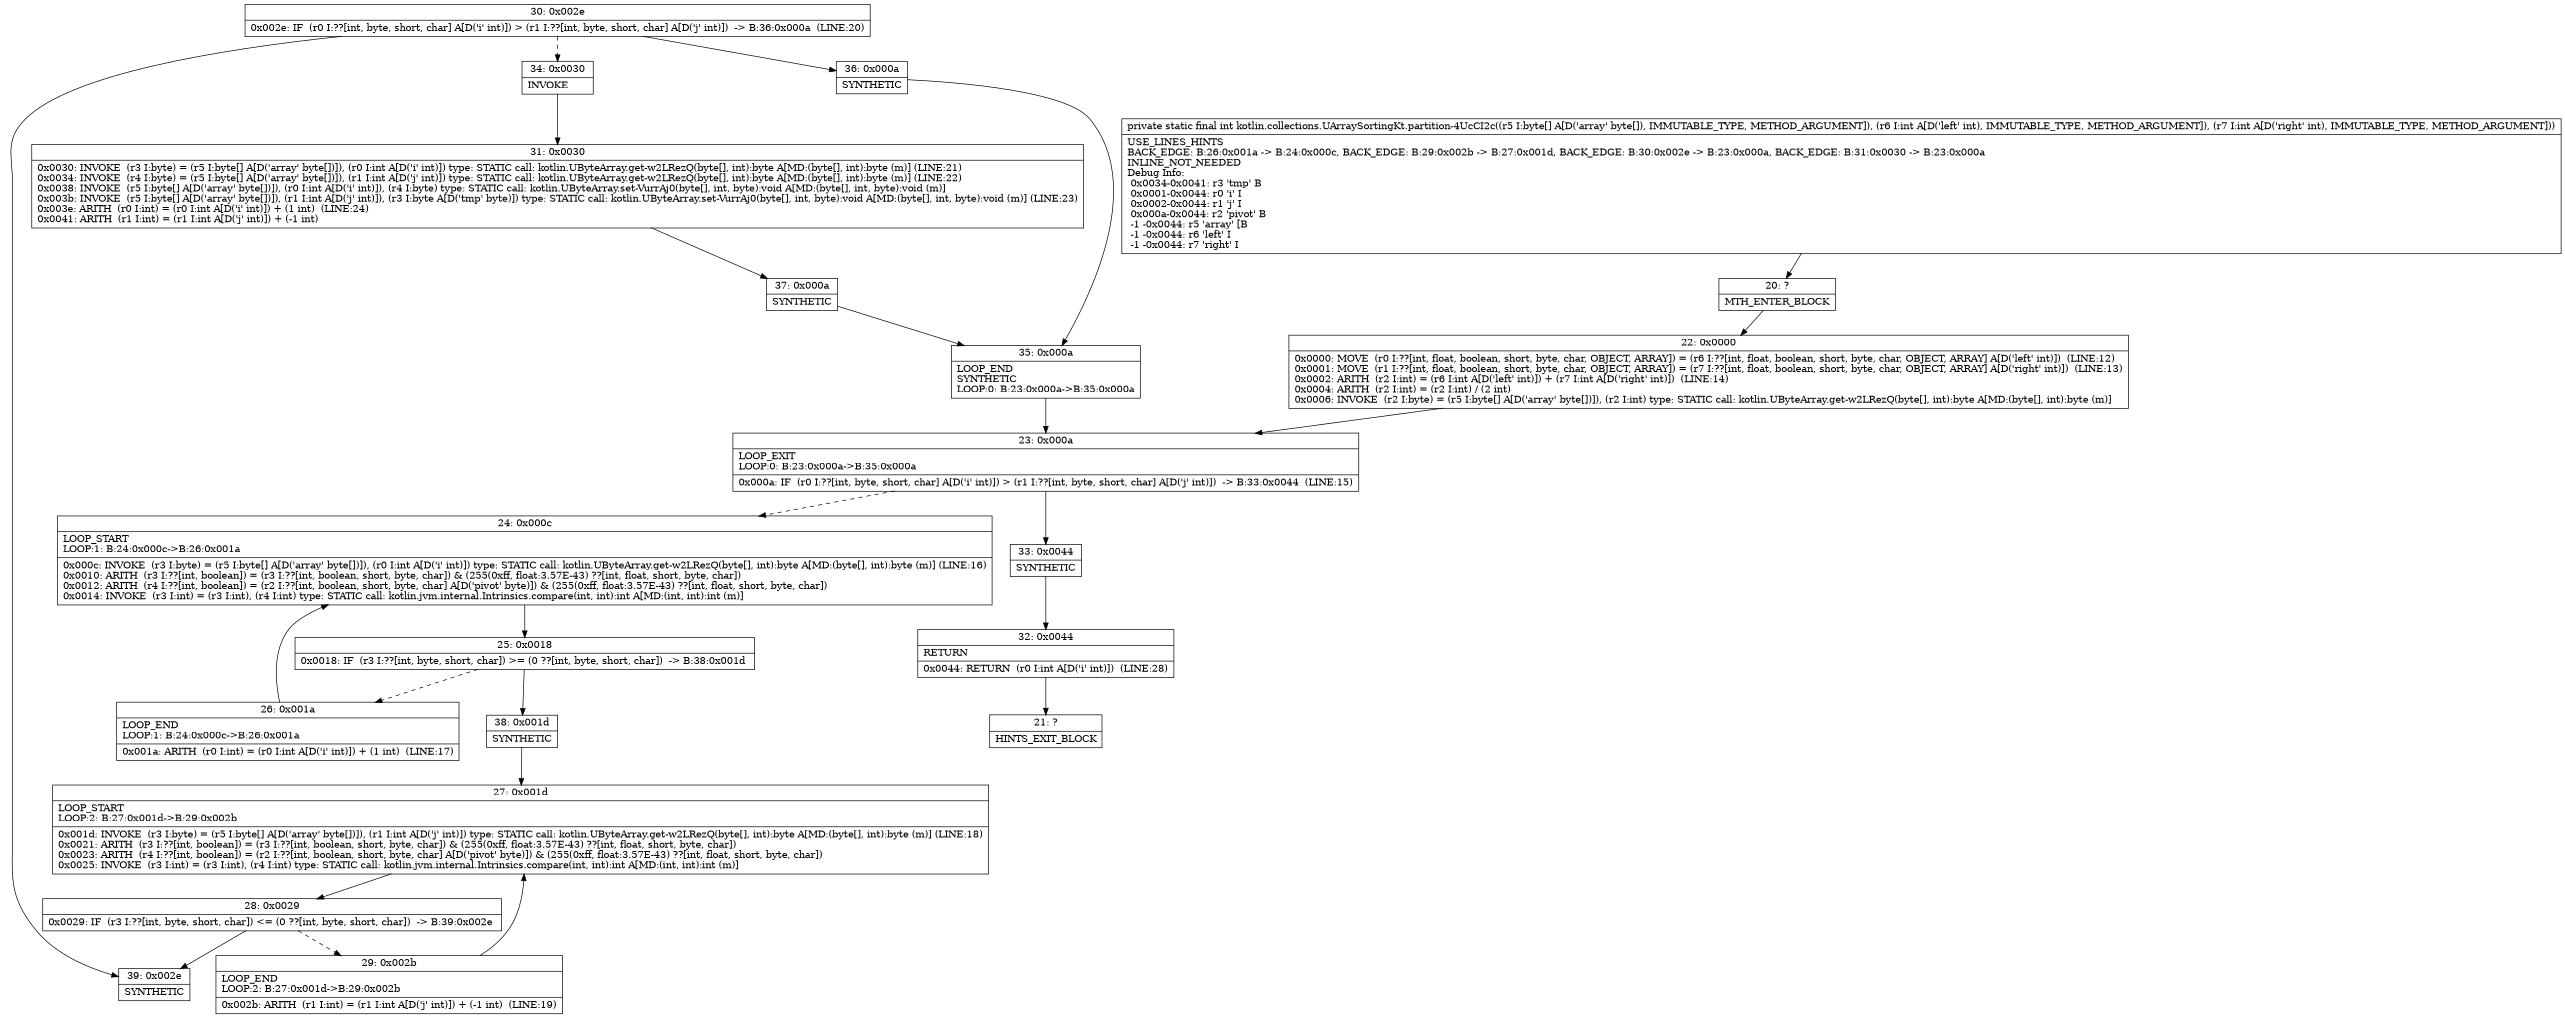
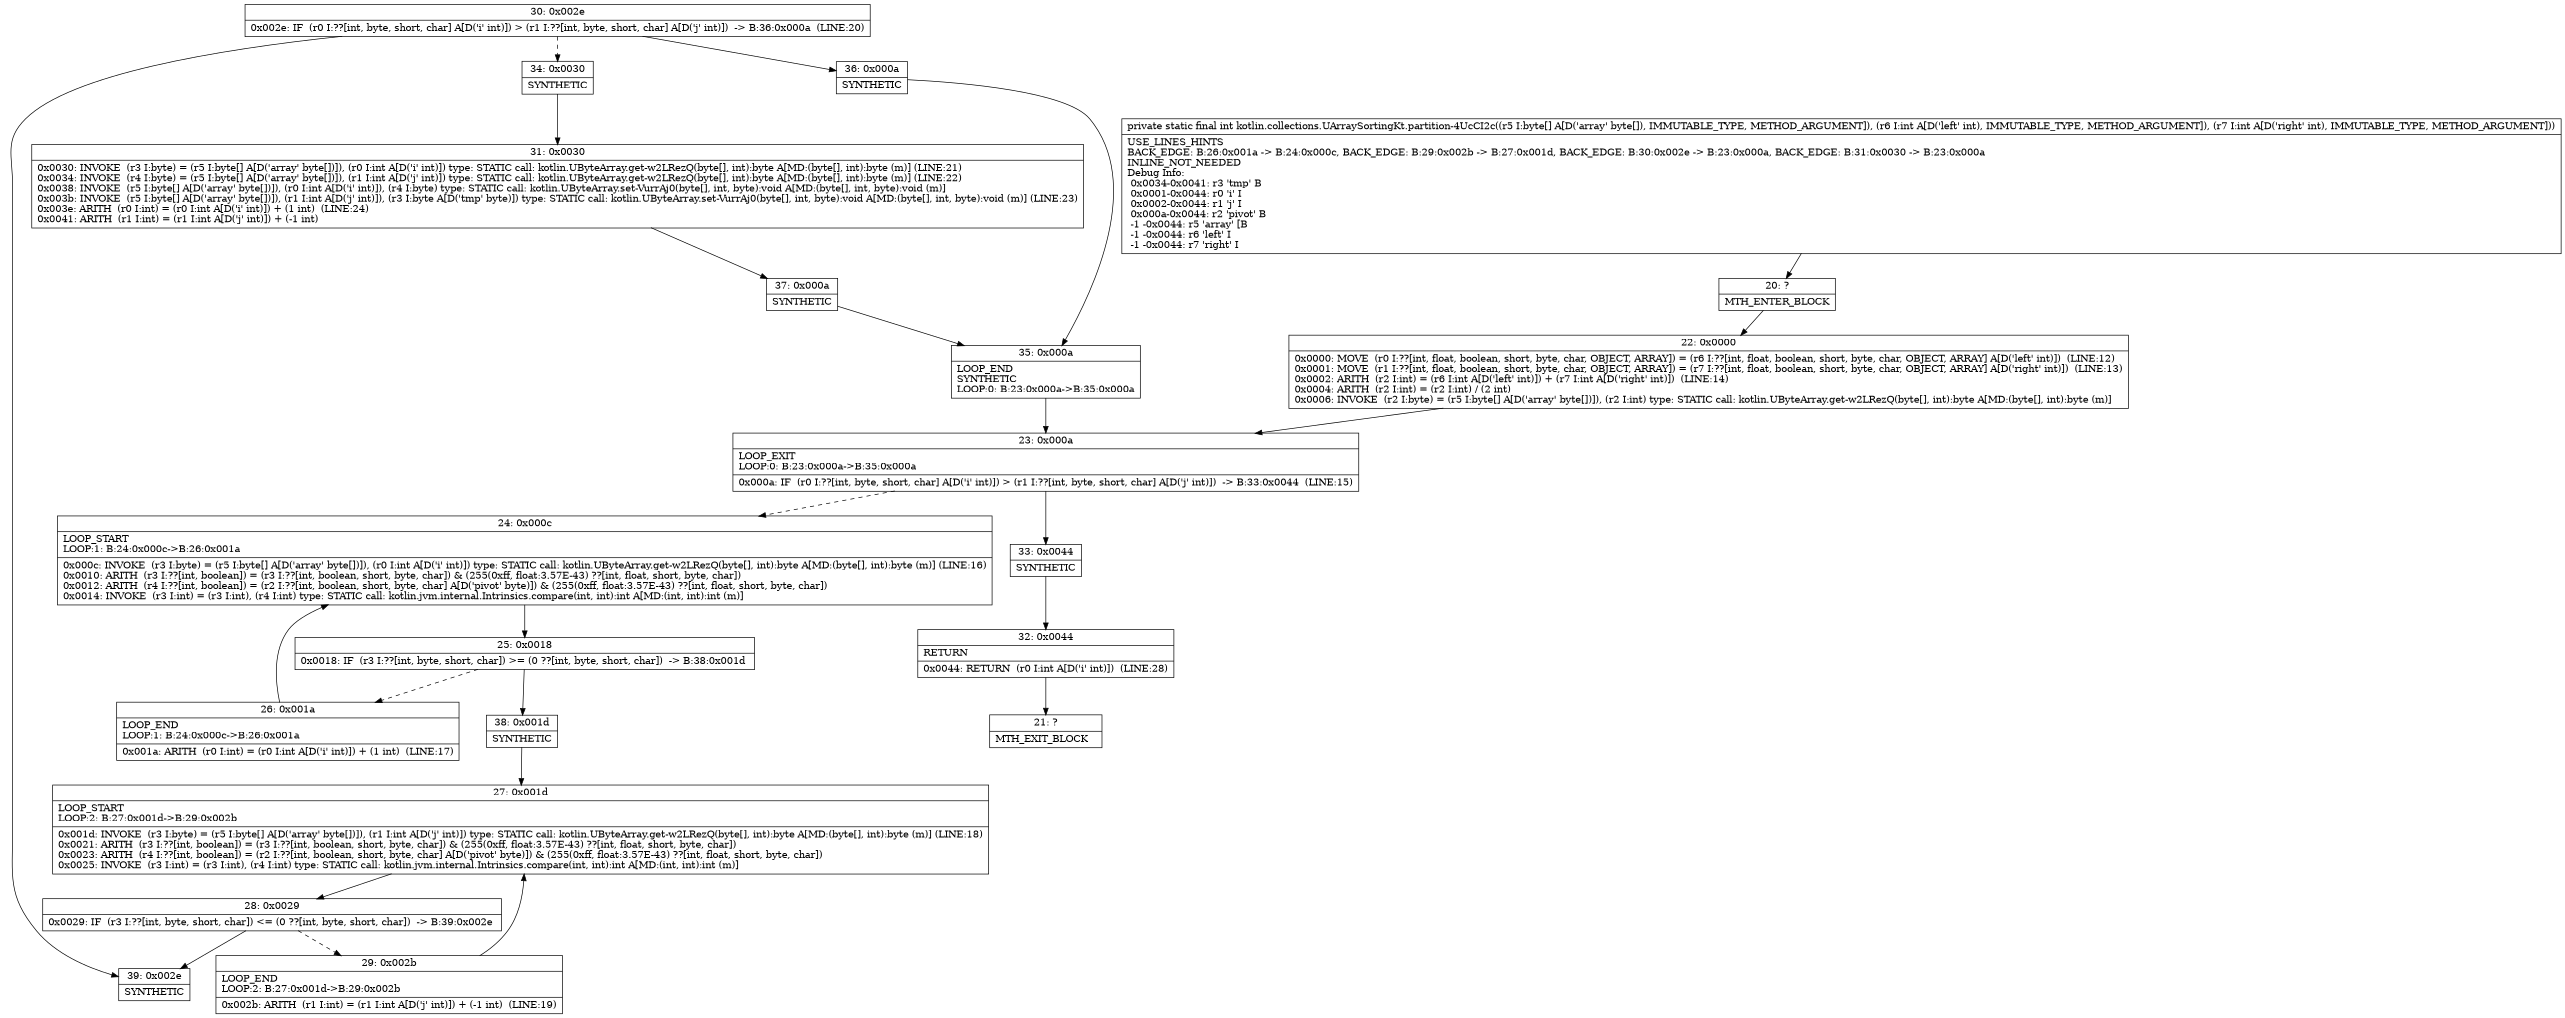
(548, 86) -> (558, 86)
(1046, 739) -> (1042, 739)
